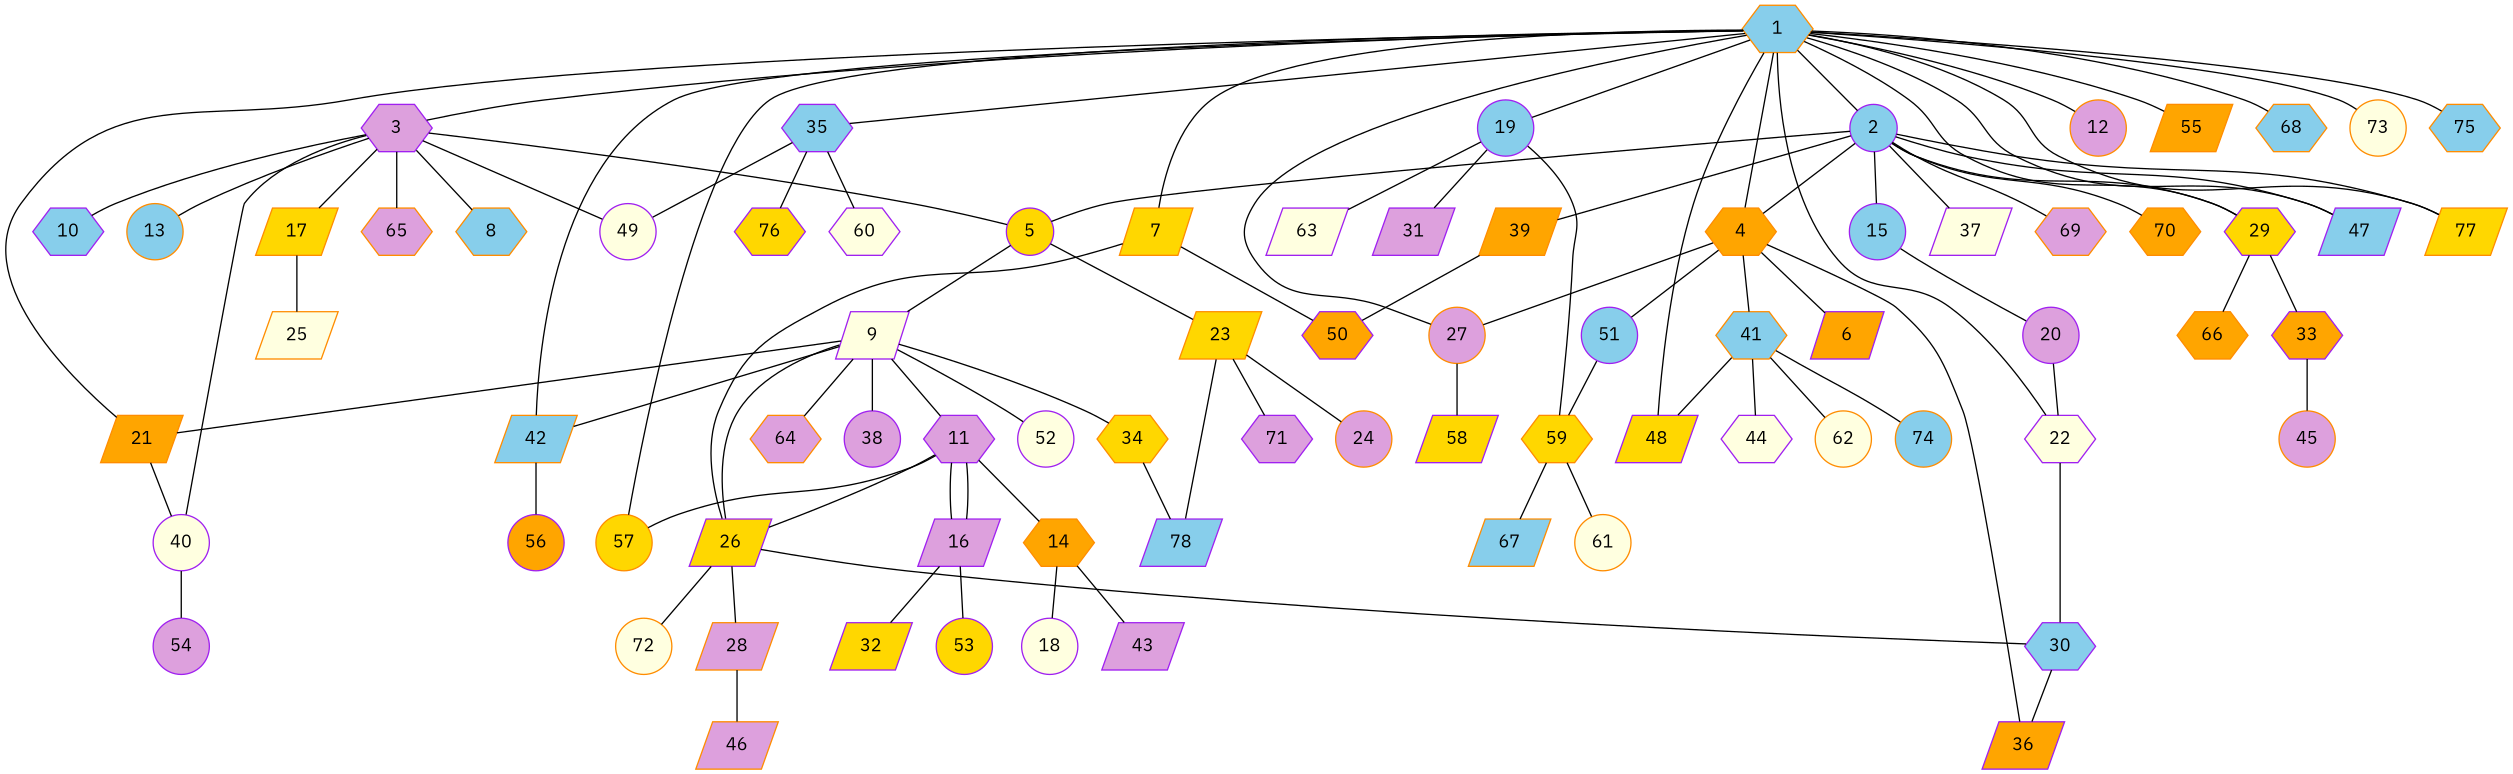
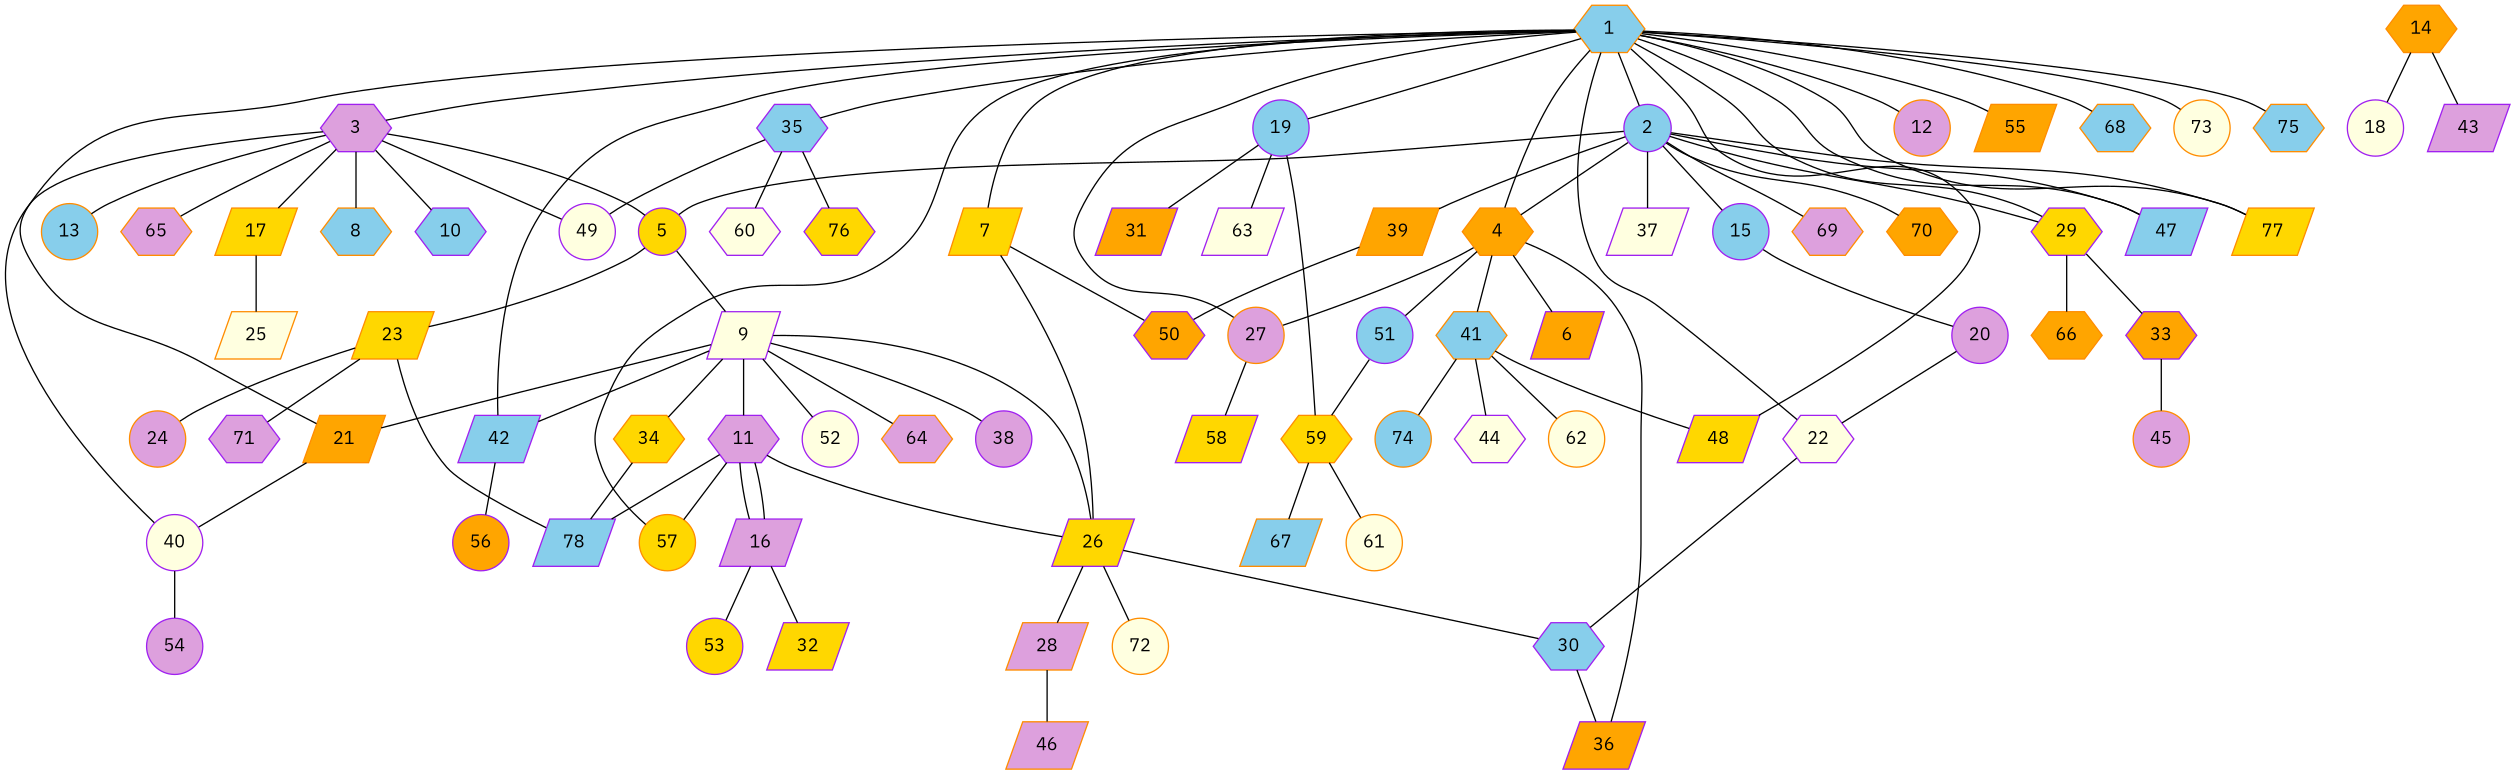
(1414, 232) -> (1136, 232)
(536, 439) -> (499, 439)
(1009, 491) -> (666, 487)
